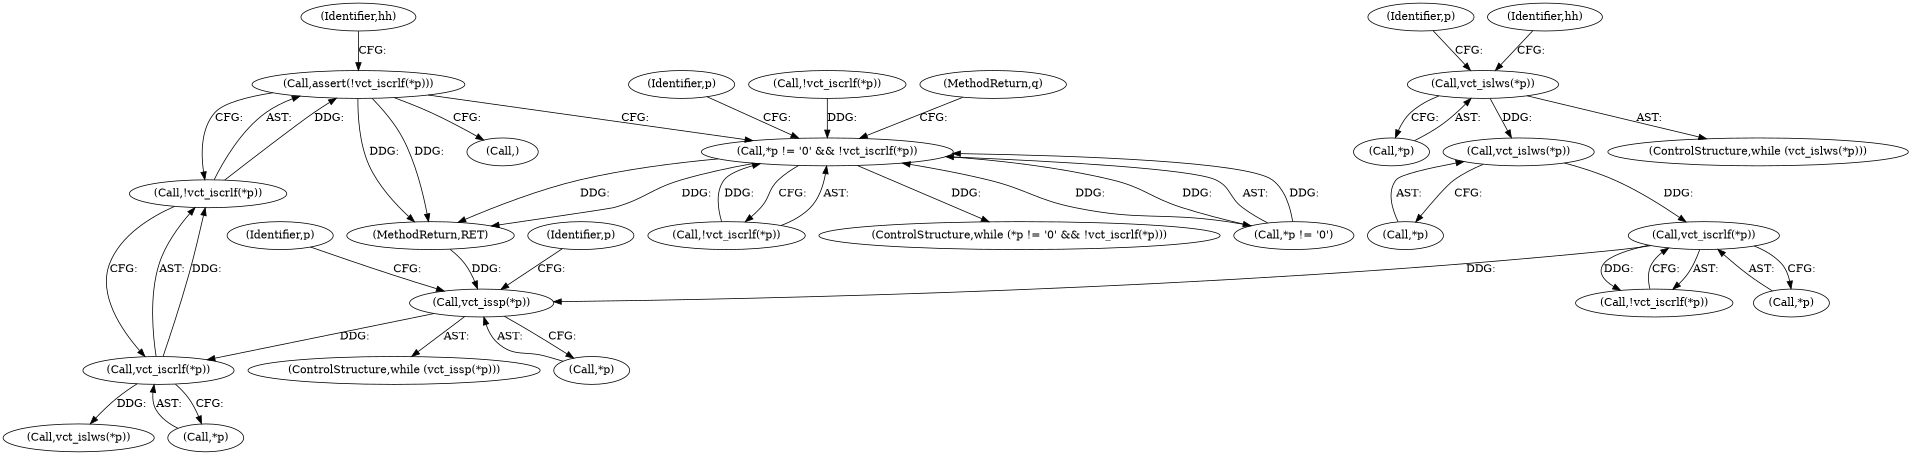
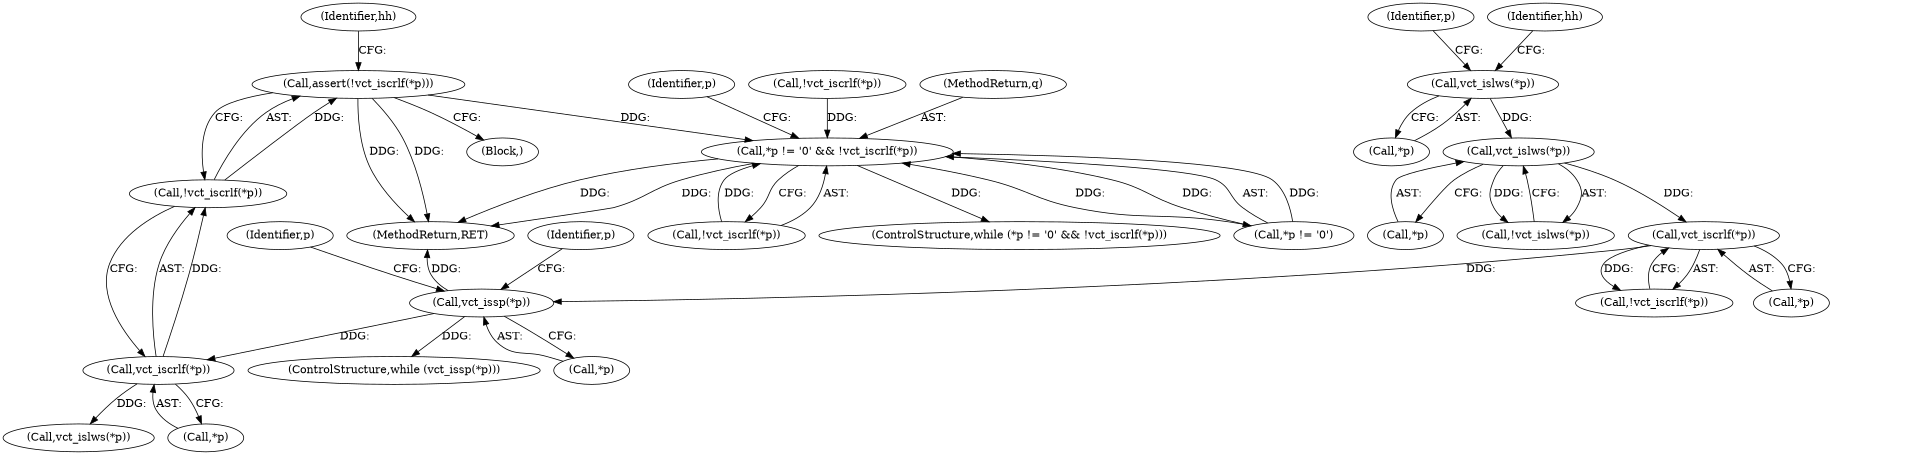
(637, 118) -> (637, 118)
(935, 118) -> (935, 118)
(503, 152) -> (503, 152)
(1758, 152) -> none
none -> (1536, 236)
(465, 264) -> (433, 277)
(458, 337) -> (458, 337)
